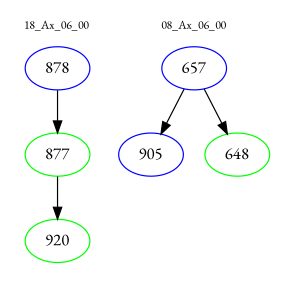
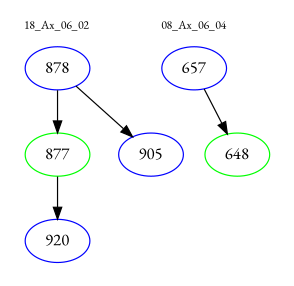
(57, 26) -> (57, 26)
(194, 26) -> (194, 26)
(175, 106) -> (91, 100)
(58, 241) -> (58, 241)
